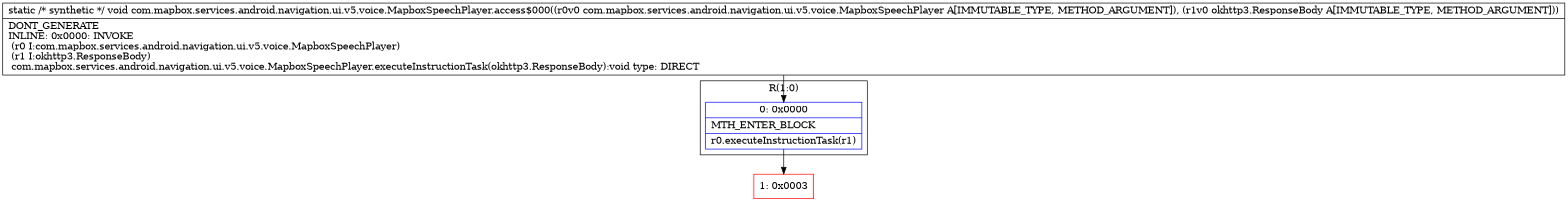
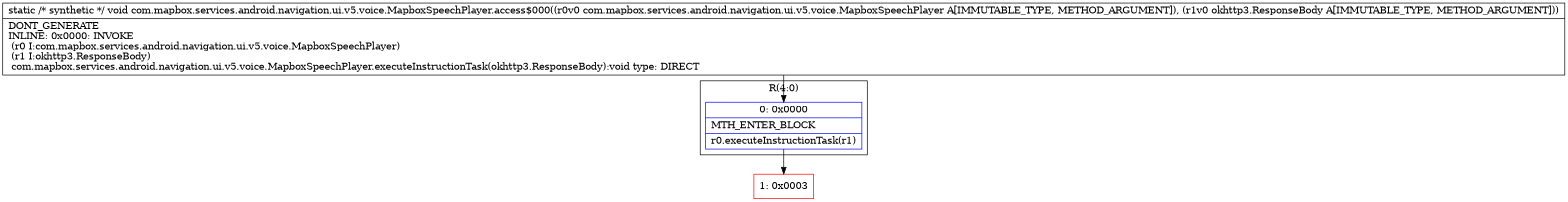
(784, 89) -> (784, 89)
